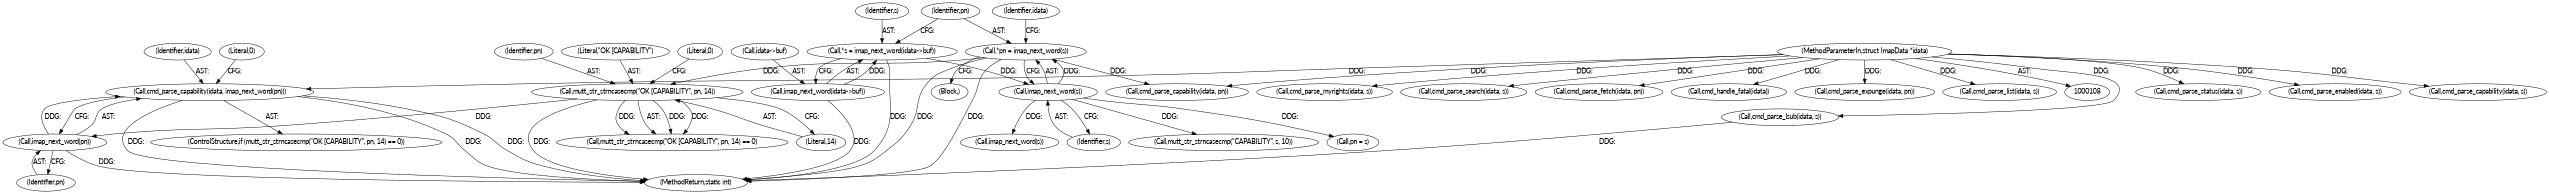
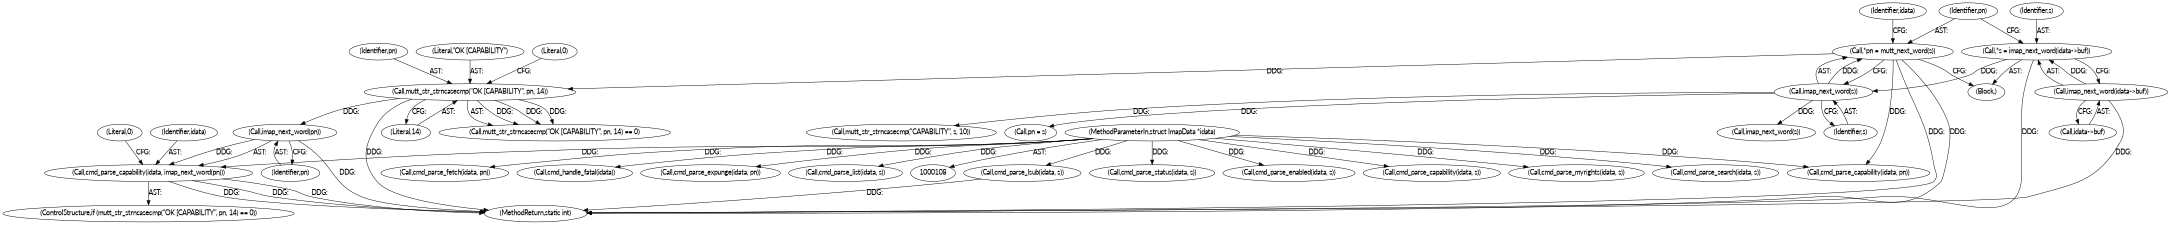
(1026, 52) -> (1893, 52)
none -> (2008, 69)
(87, 104) -> none
none -> (2078, 109)
